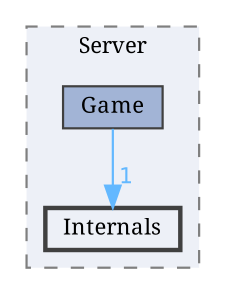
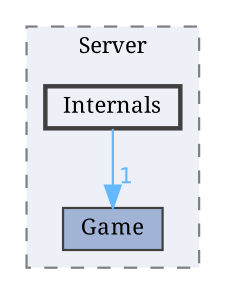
(113, 157) -> (113, 157)
